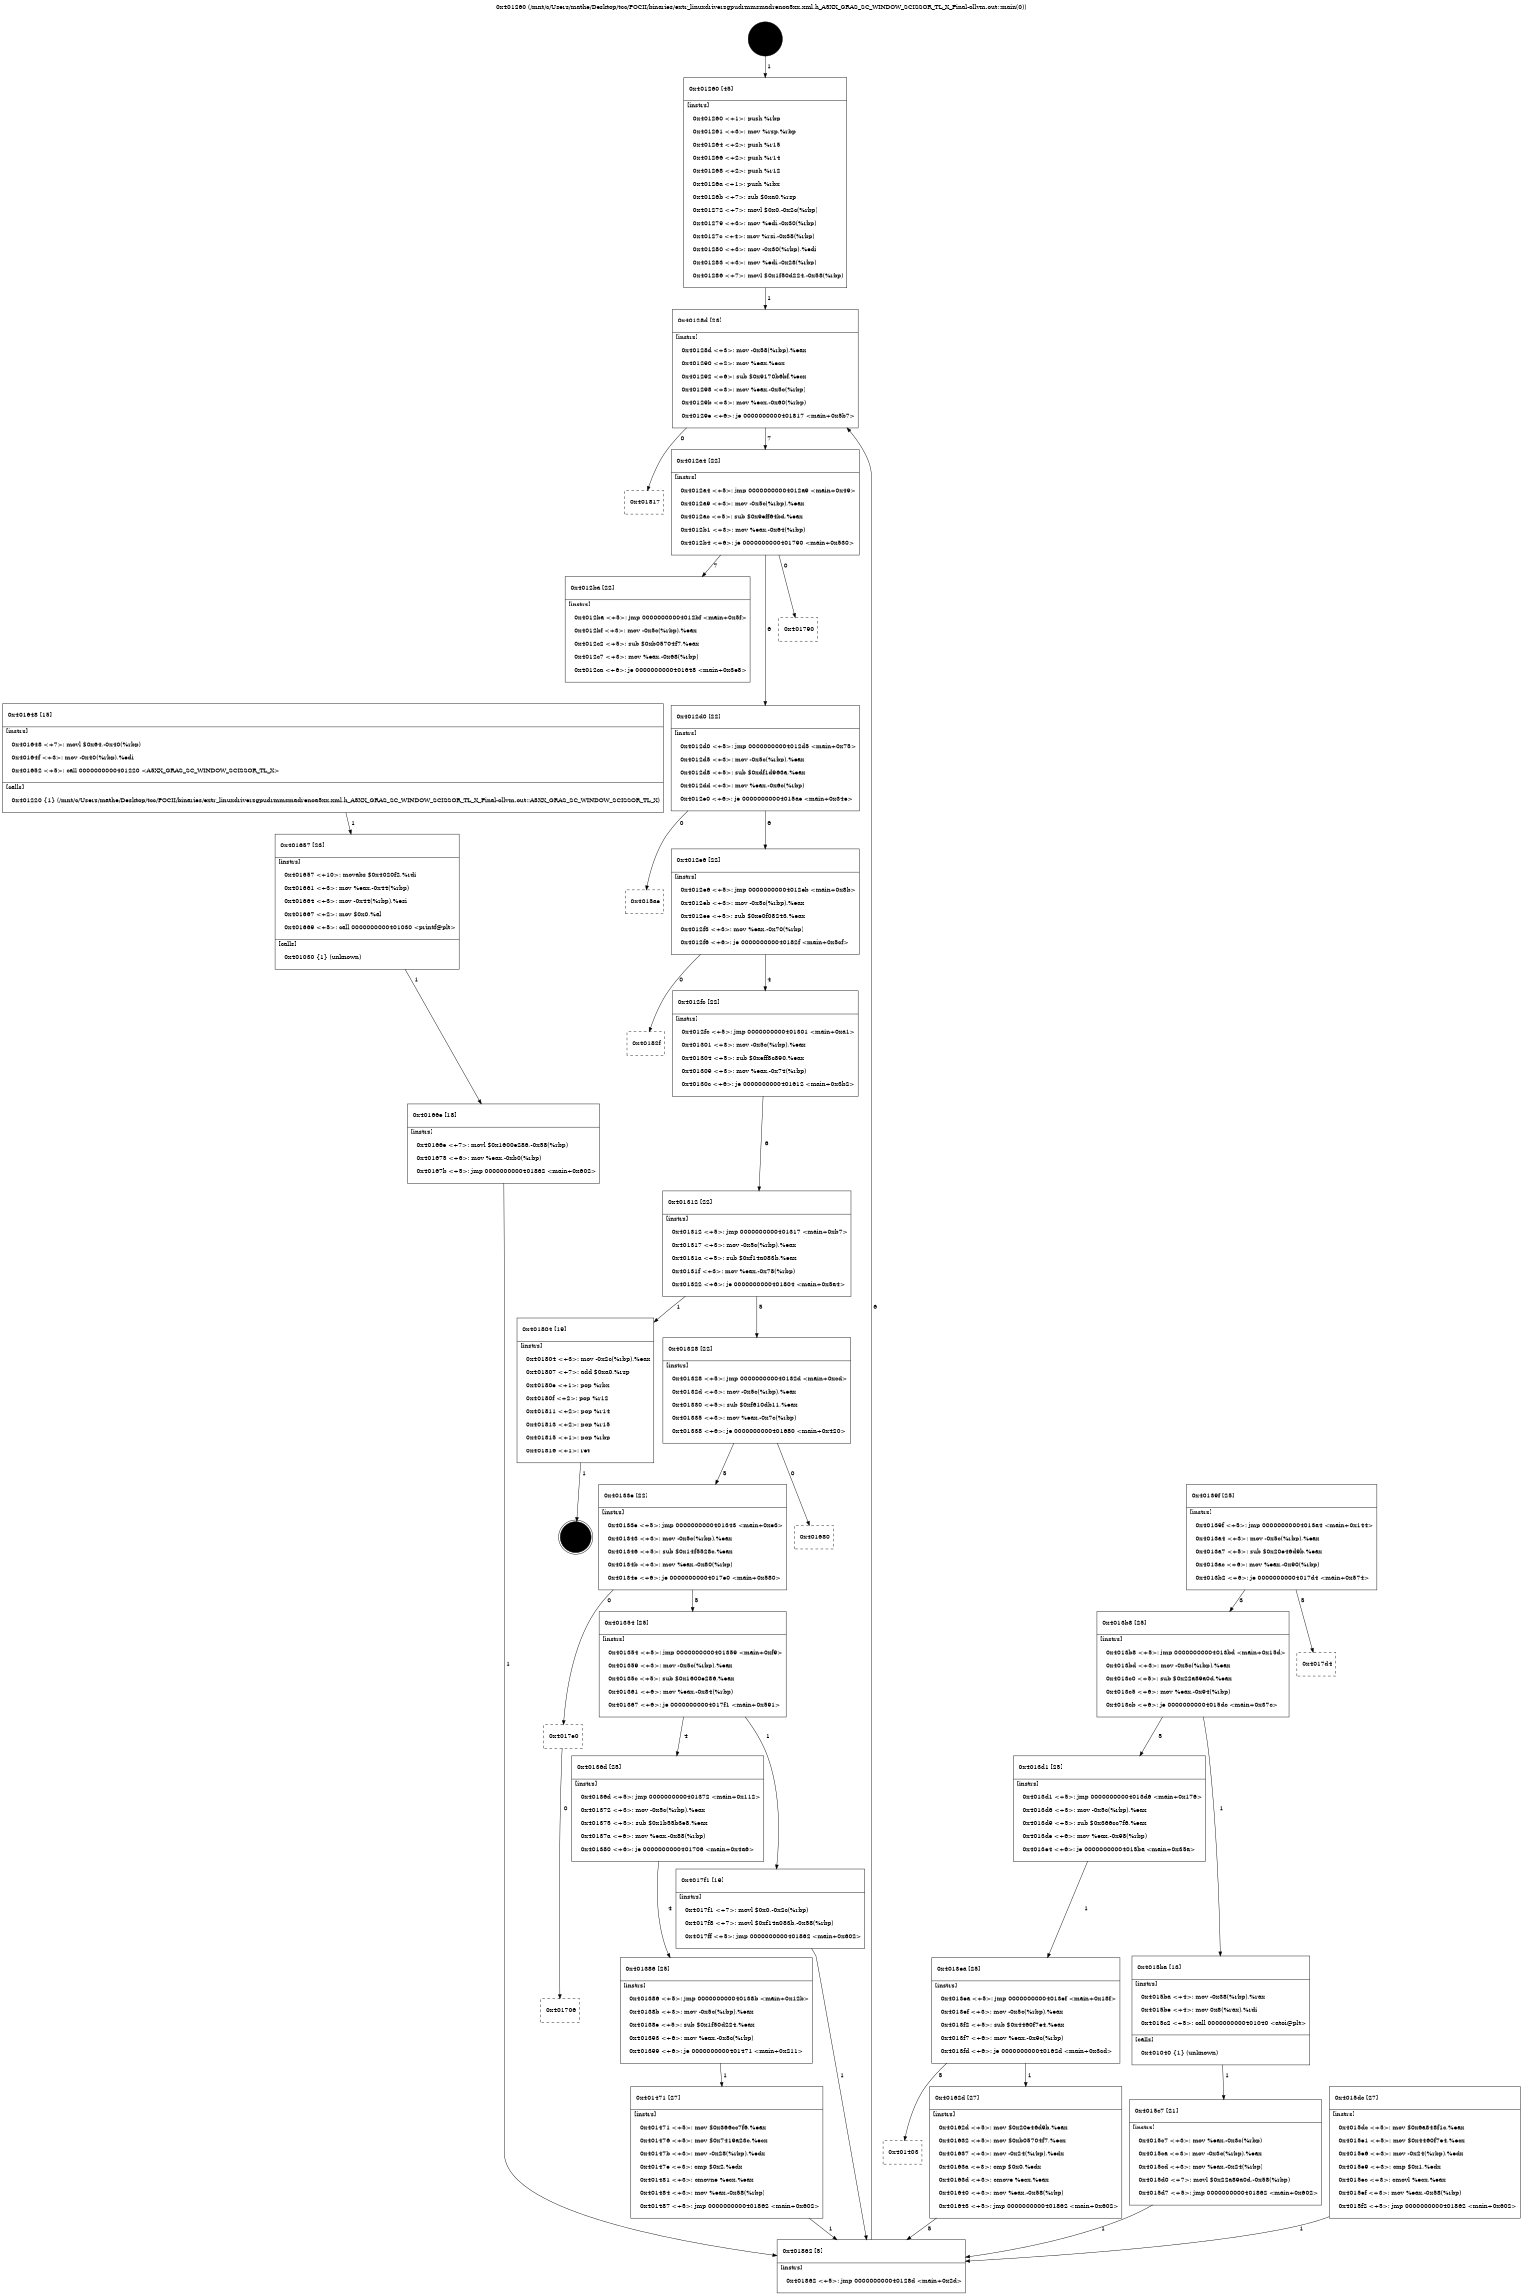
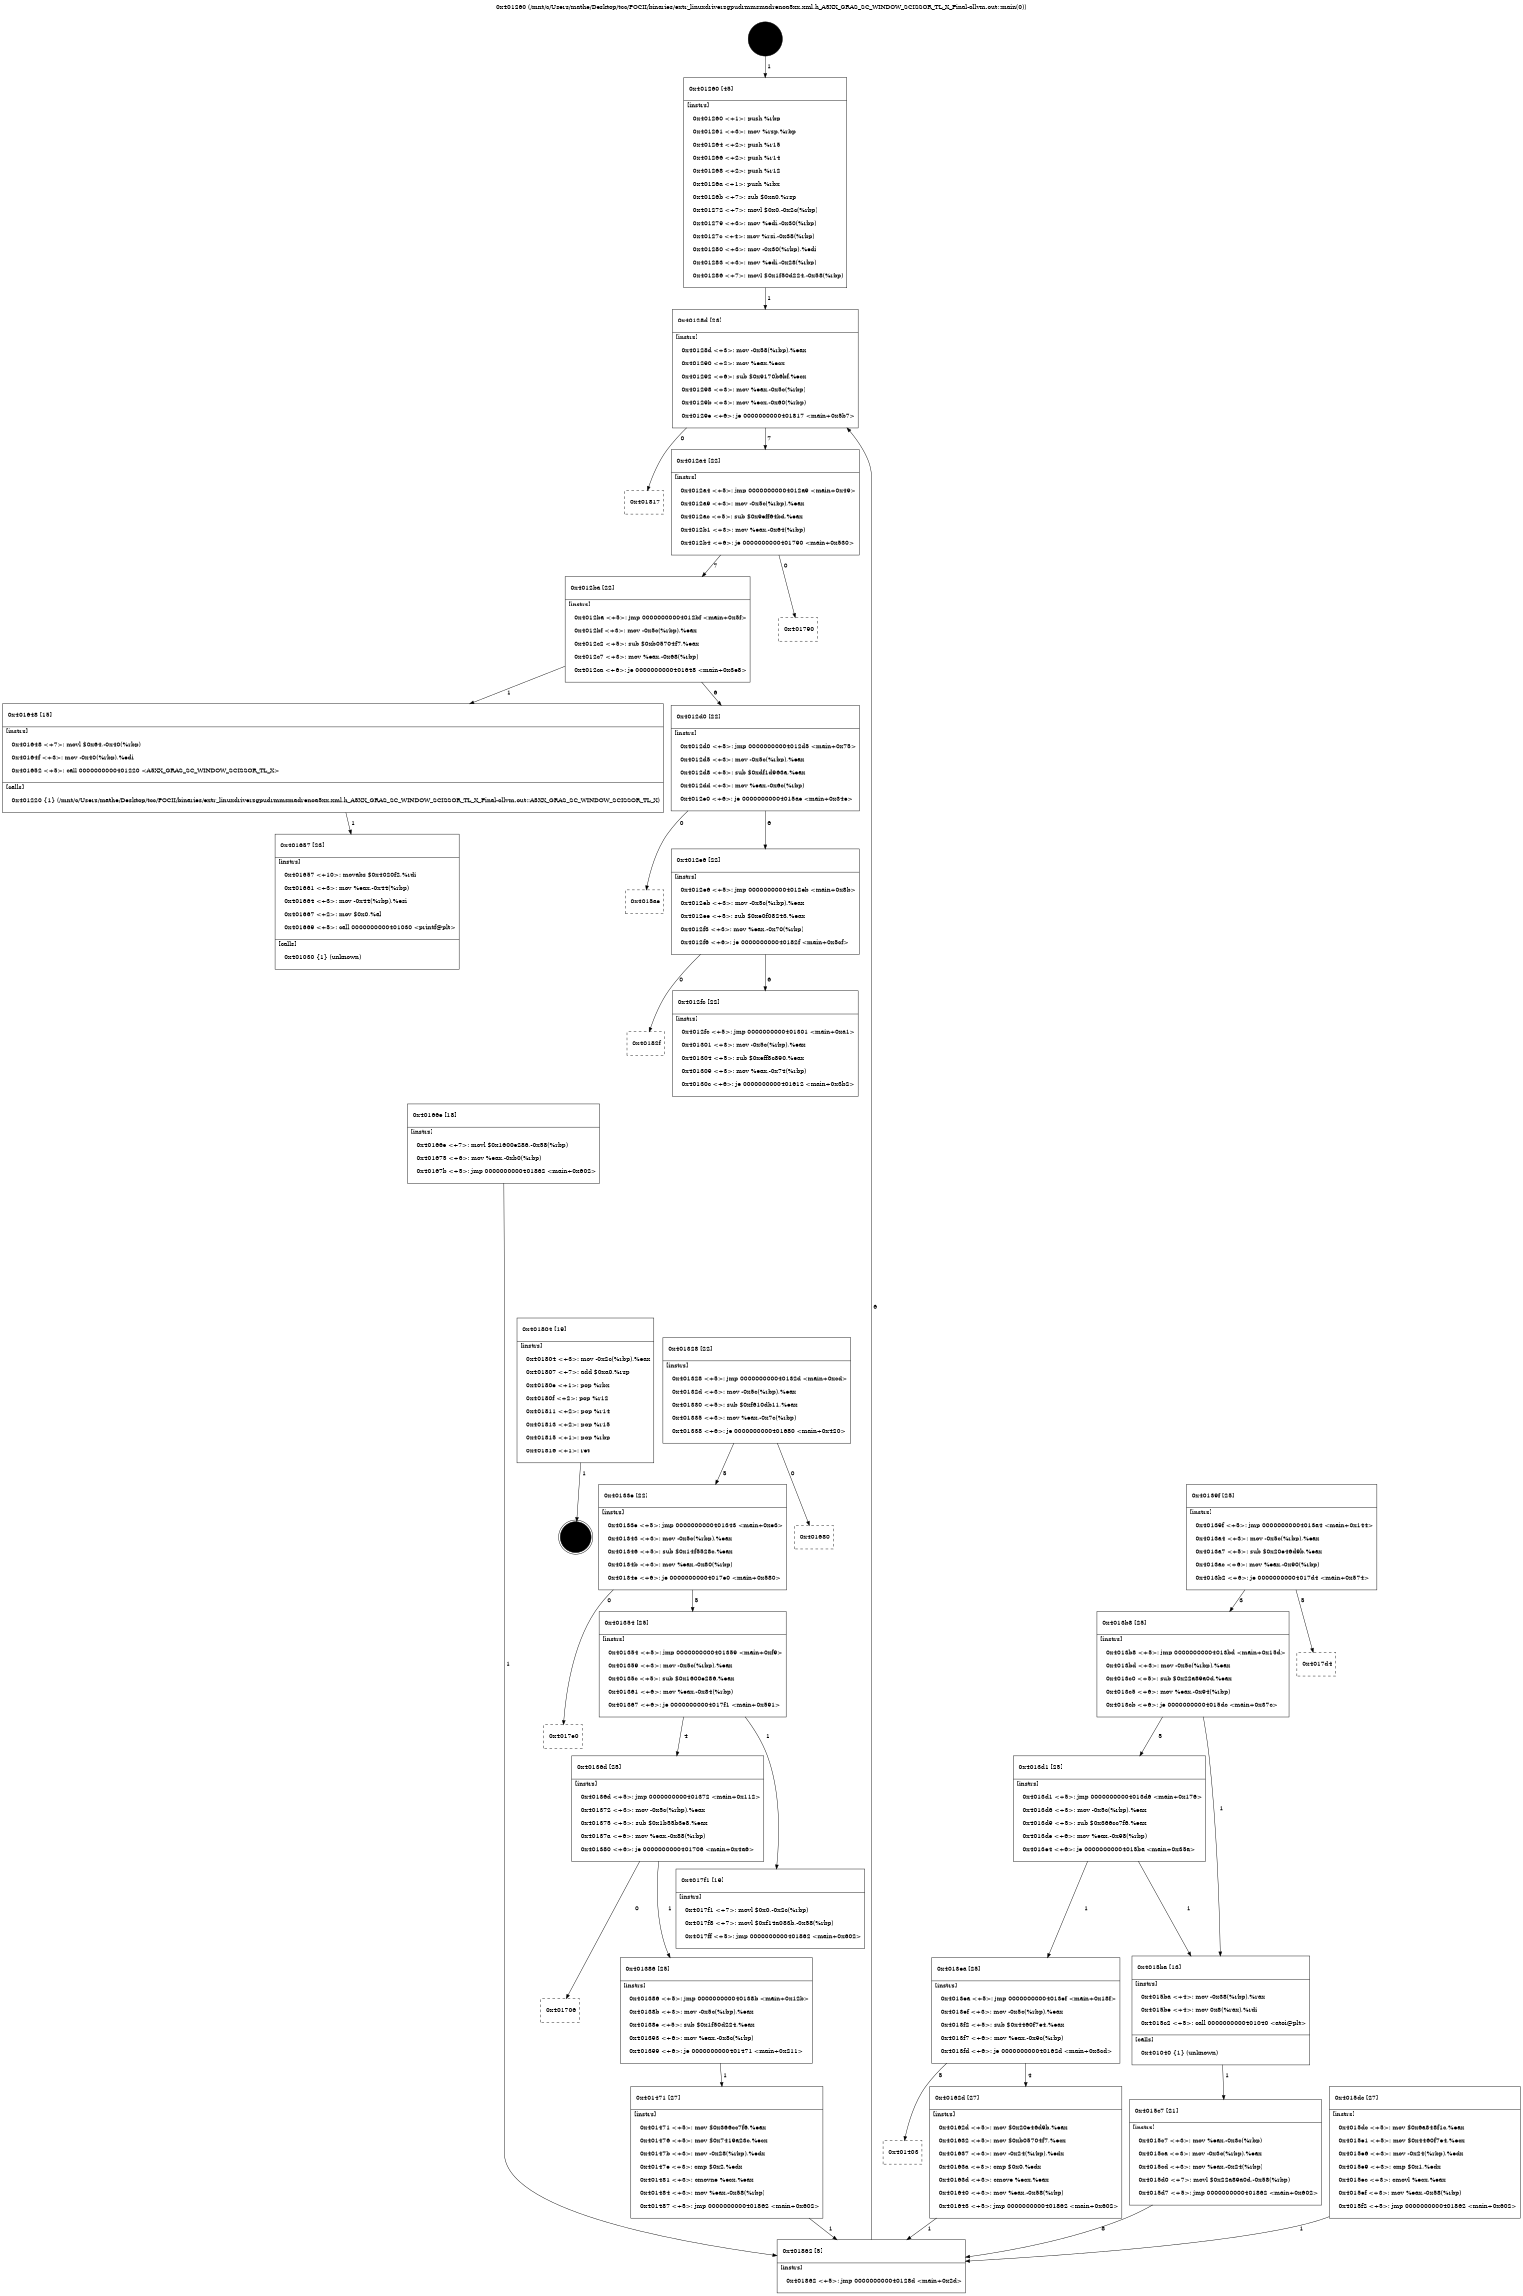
(765, 628) -> (710, 692)
none -> (519, 684)
(768, 980) -> (768, 980)
(442, 1035) -> none
(757, 1244) -> none
(560, 1871) -> (604, 1928)
none -> (1164, 1907)
(669, 1909) -> (669, 1909)
(1029, 2076) -> (1029, 2076)
(840, 2091) -> none
(929, 2229) -> (929, 2229)
(1102, 2229) -> (1102, 2229)
